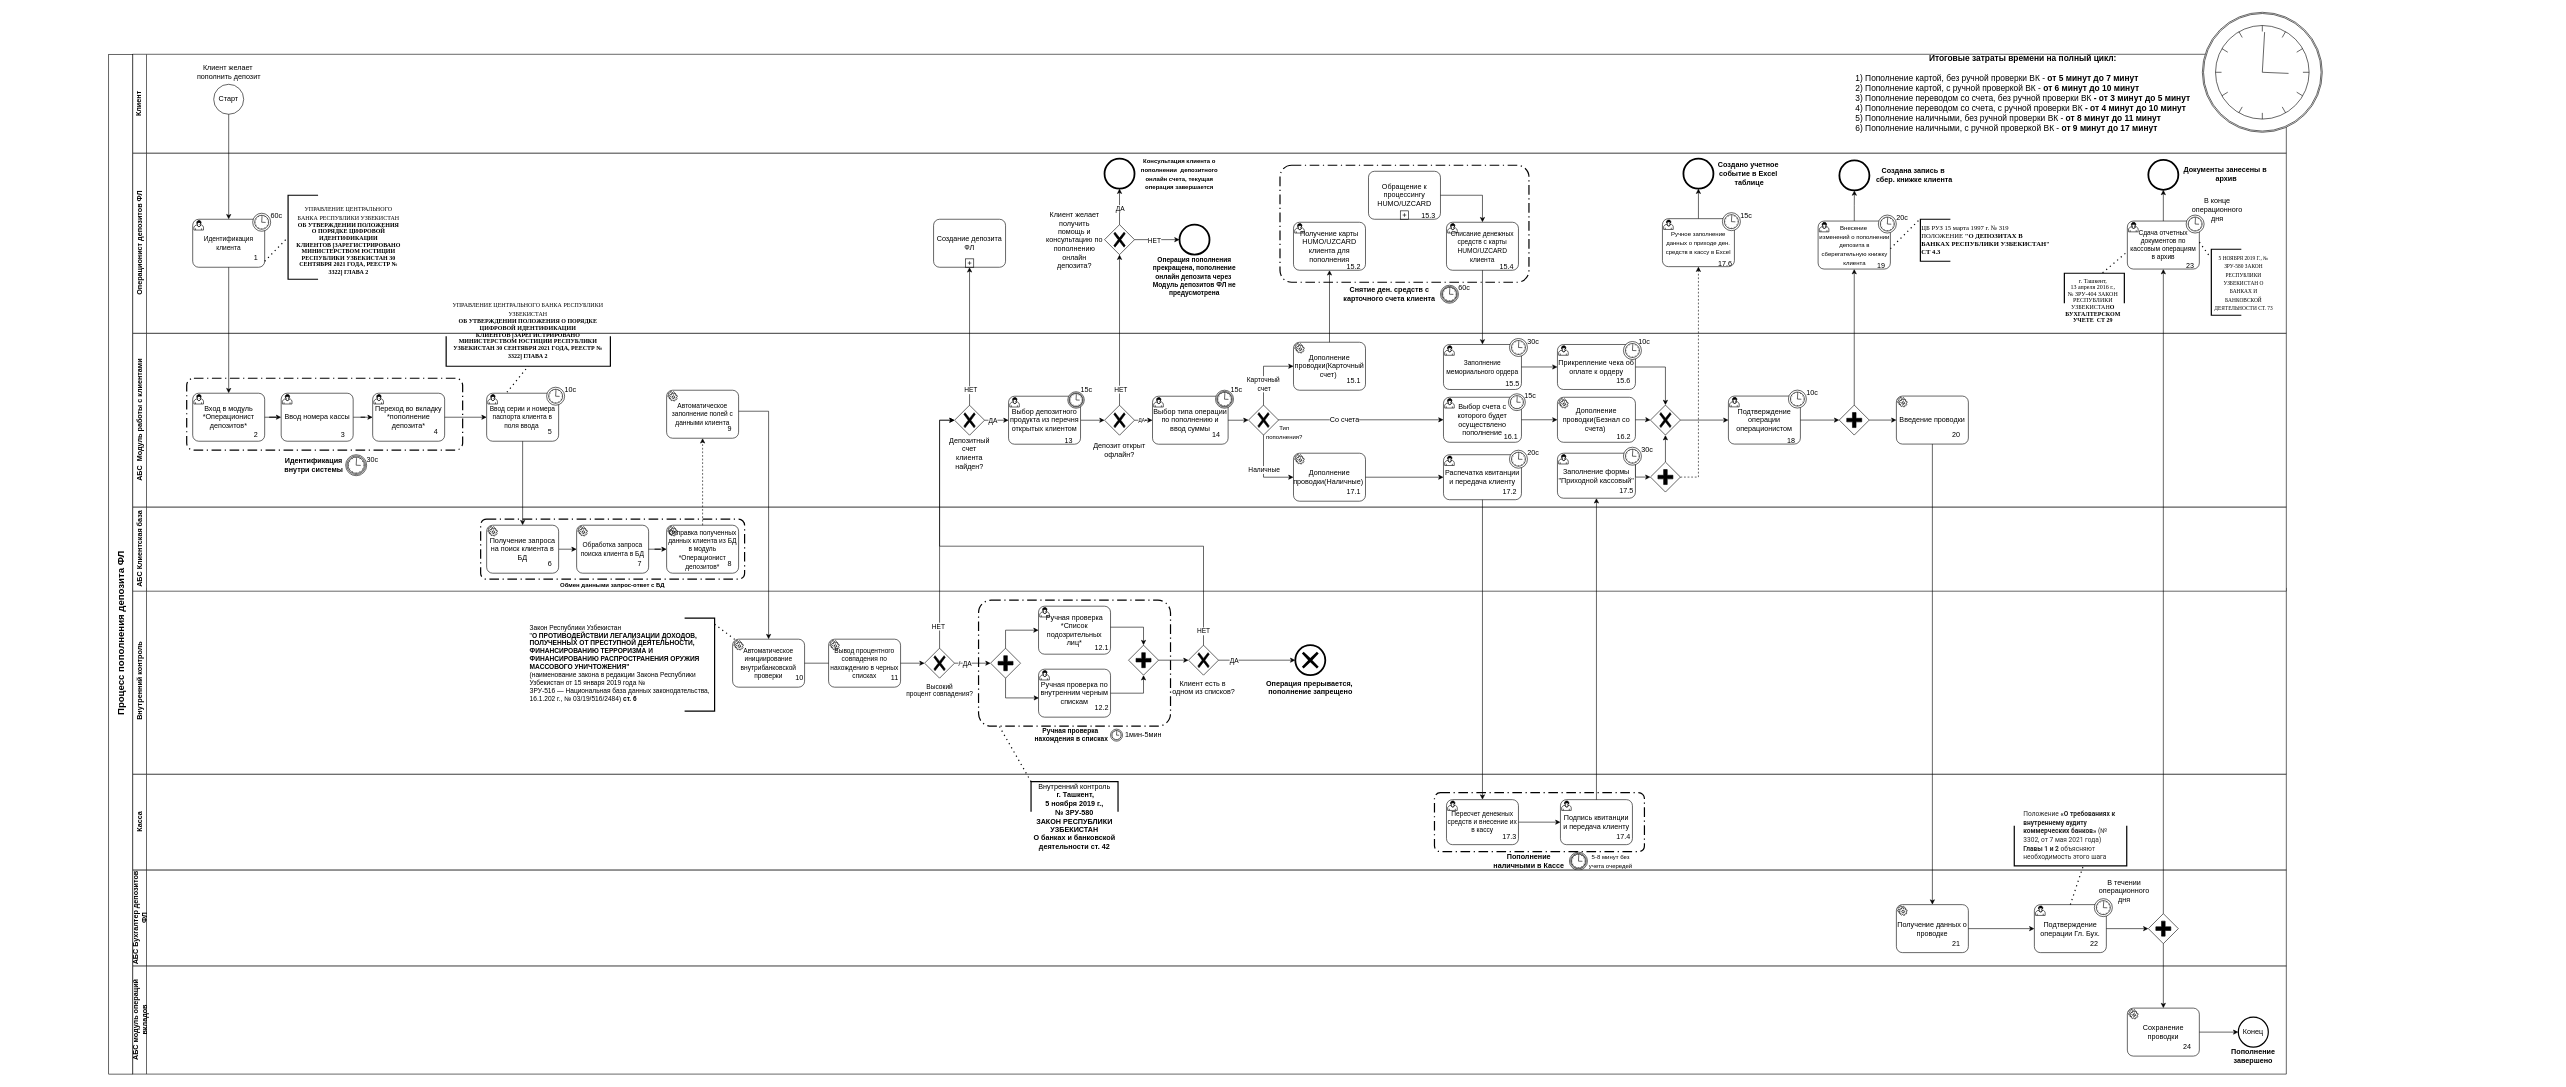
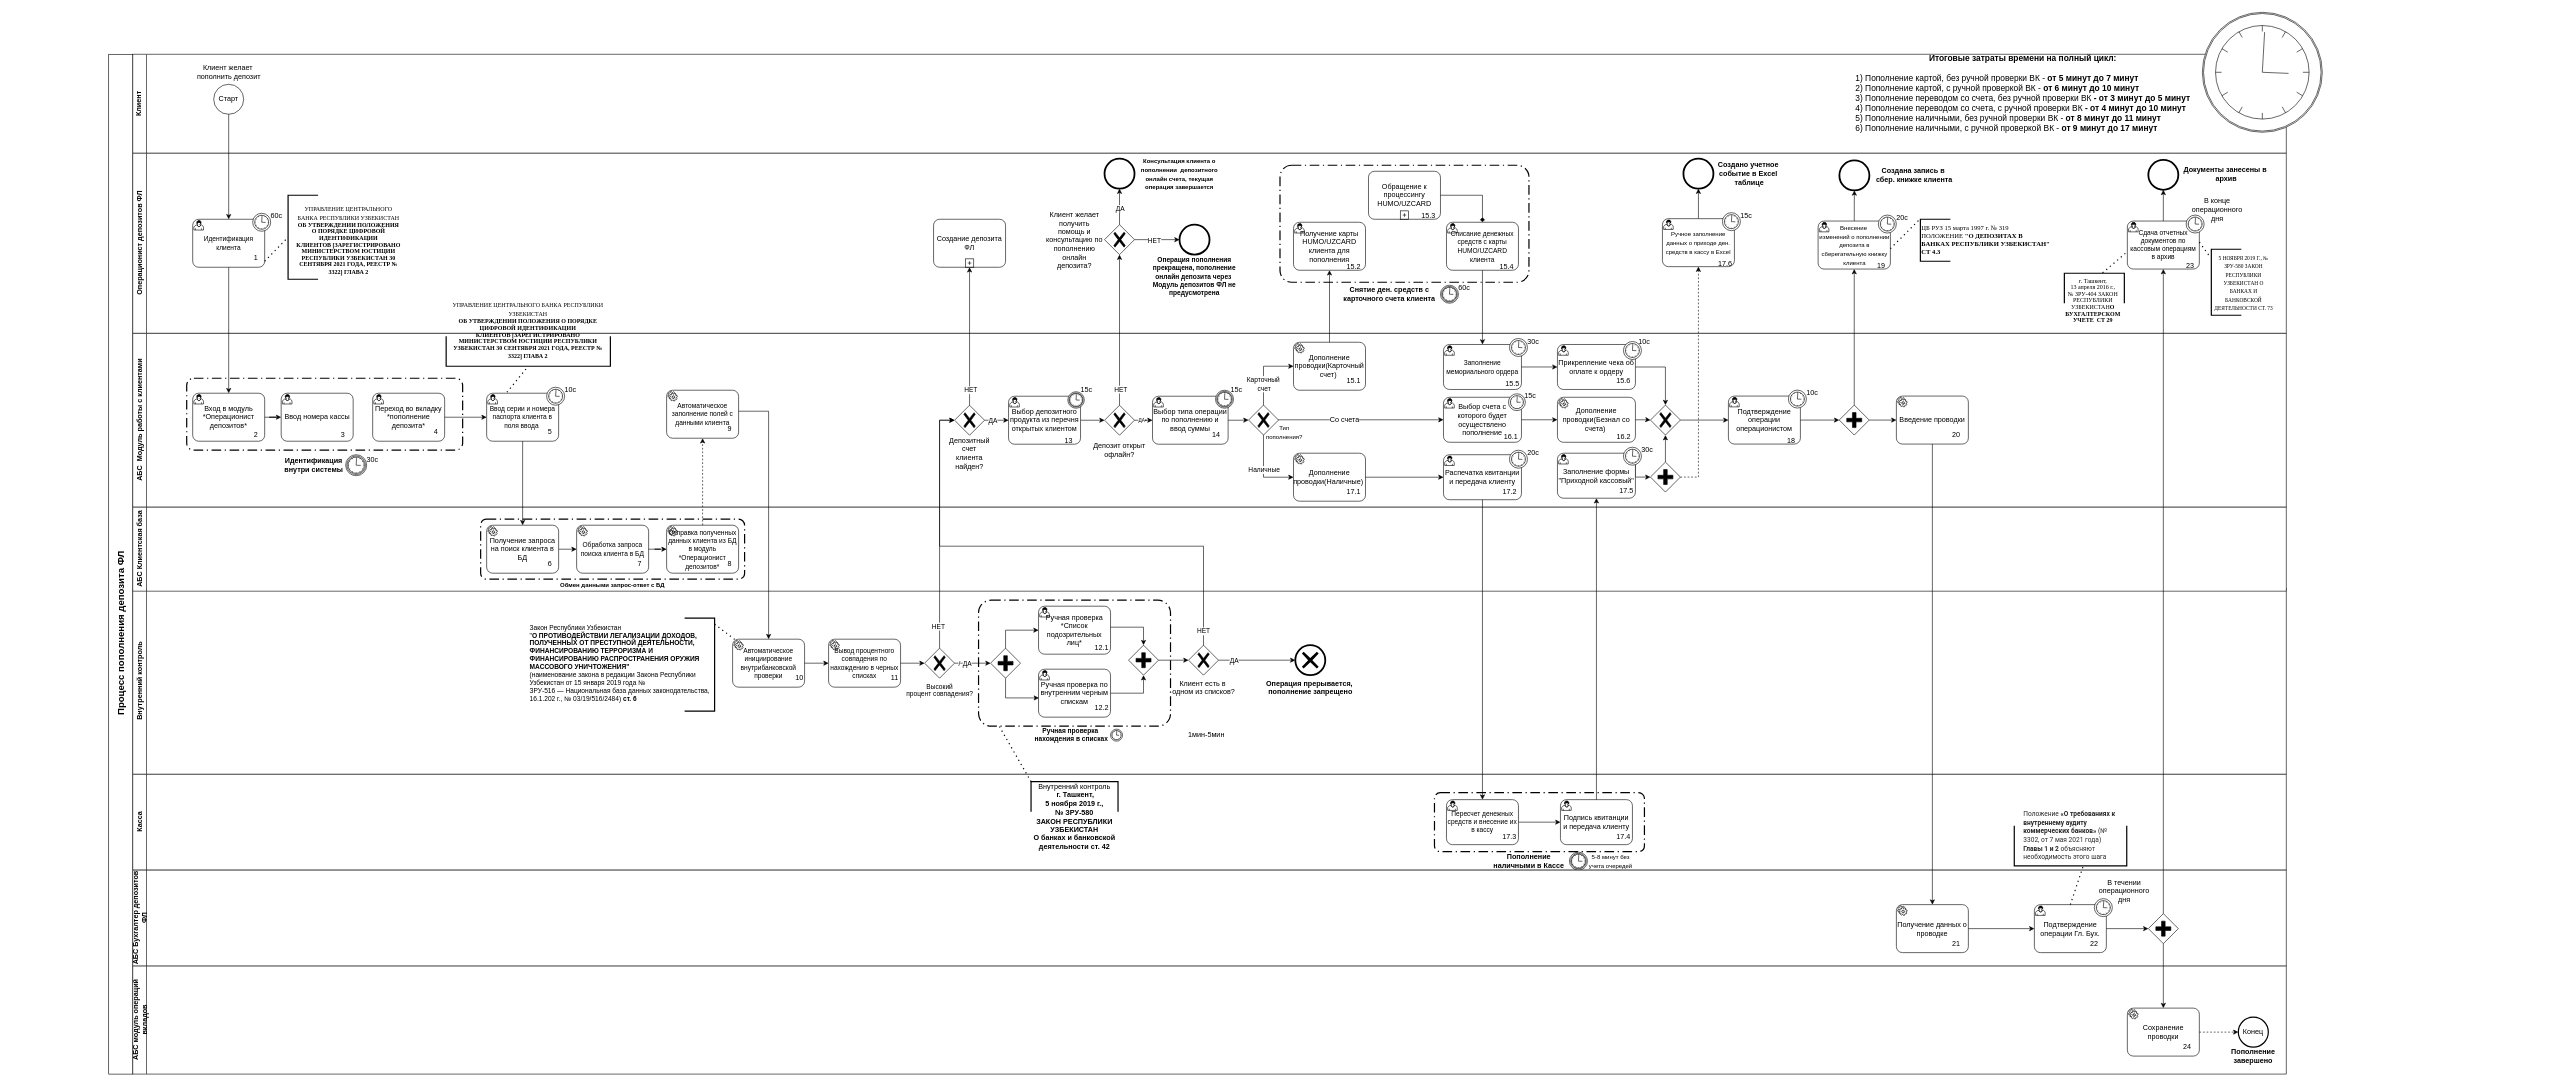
(1482, 216) -> (1482, 216)
(363, 417) -> none
(824, 663) -> (823, 663)
(1143, 735) -> (1206, 735)
(2216, 1032) -> (2216, 1032)
